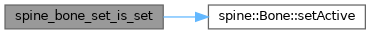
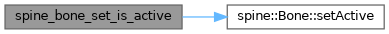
(84, 17) -> (94, 17)
